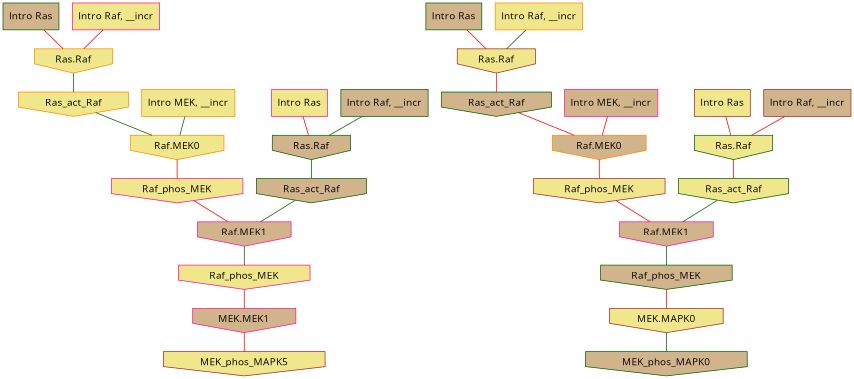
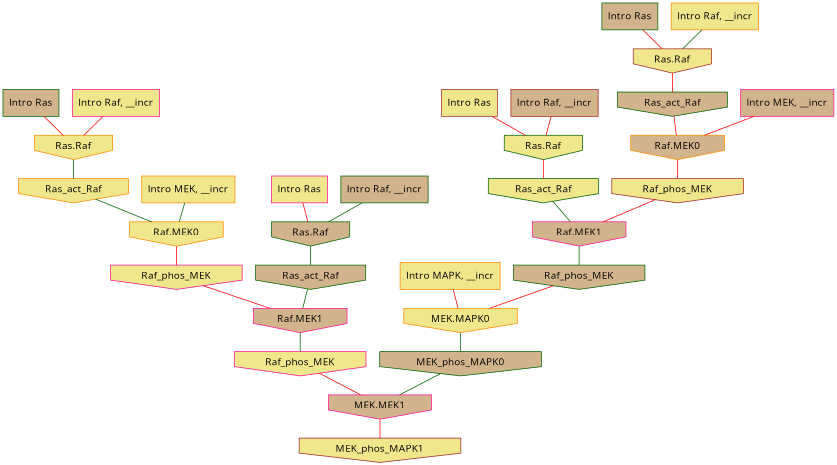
none -> (450, 276)
(666, 319) -> (461, 319)
(244, 362) -> (380, 449)
none -> (420, 384)
